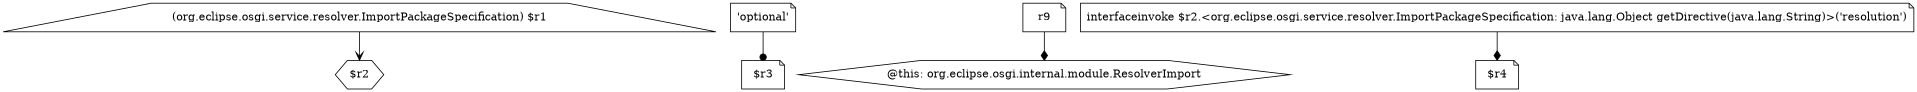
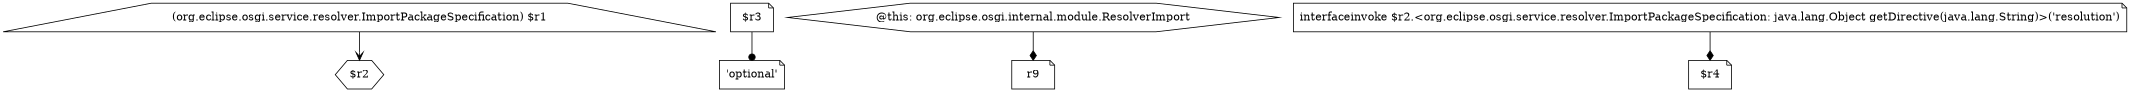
(1044, 41) -> (1033, 41)
(763, 43) -> (752, 43)
